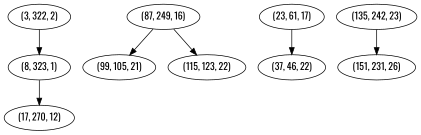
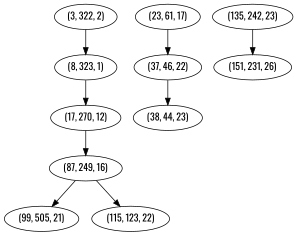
(119, 67) -> (42, 219)
none -> (168, 118)
none -> (86, 140)
